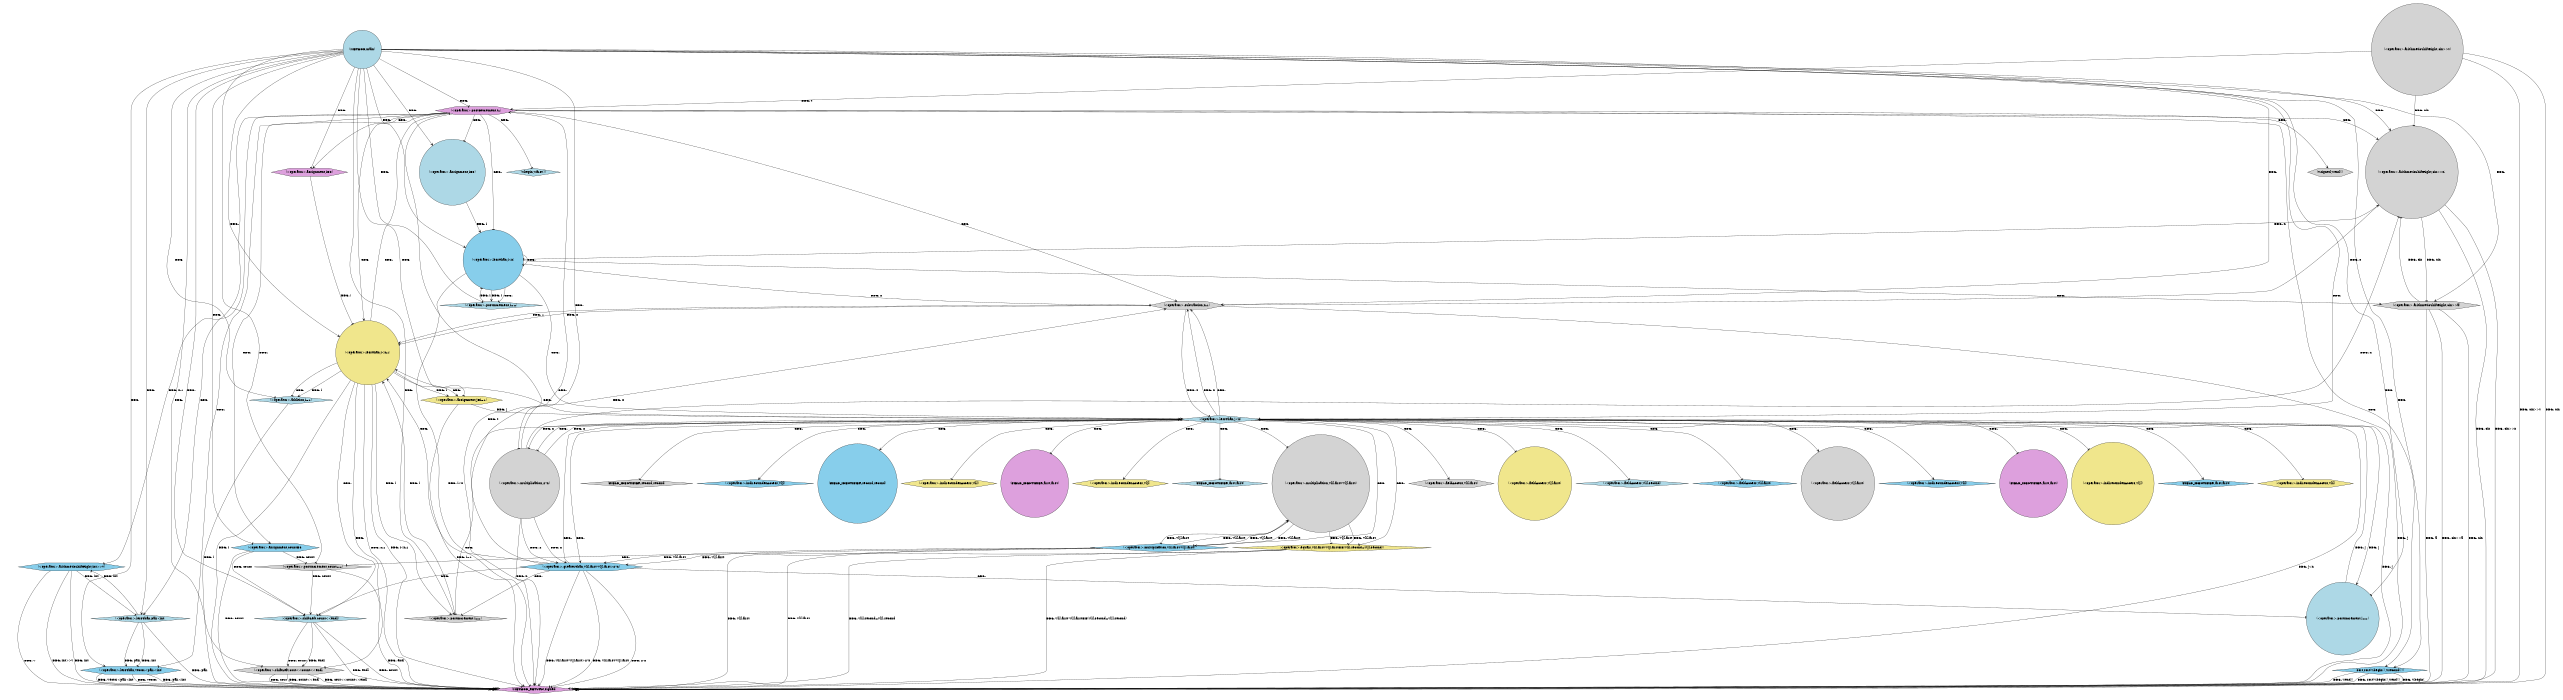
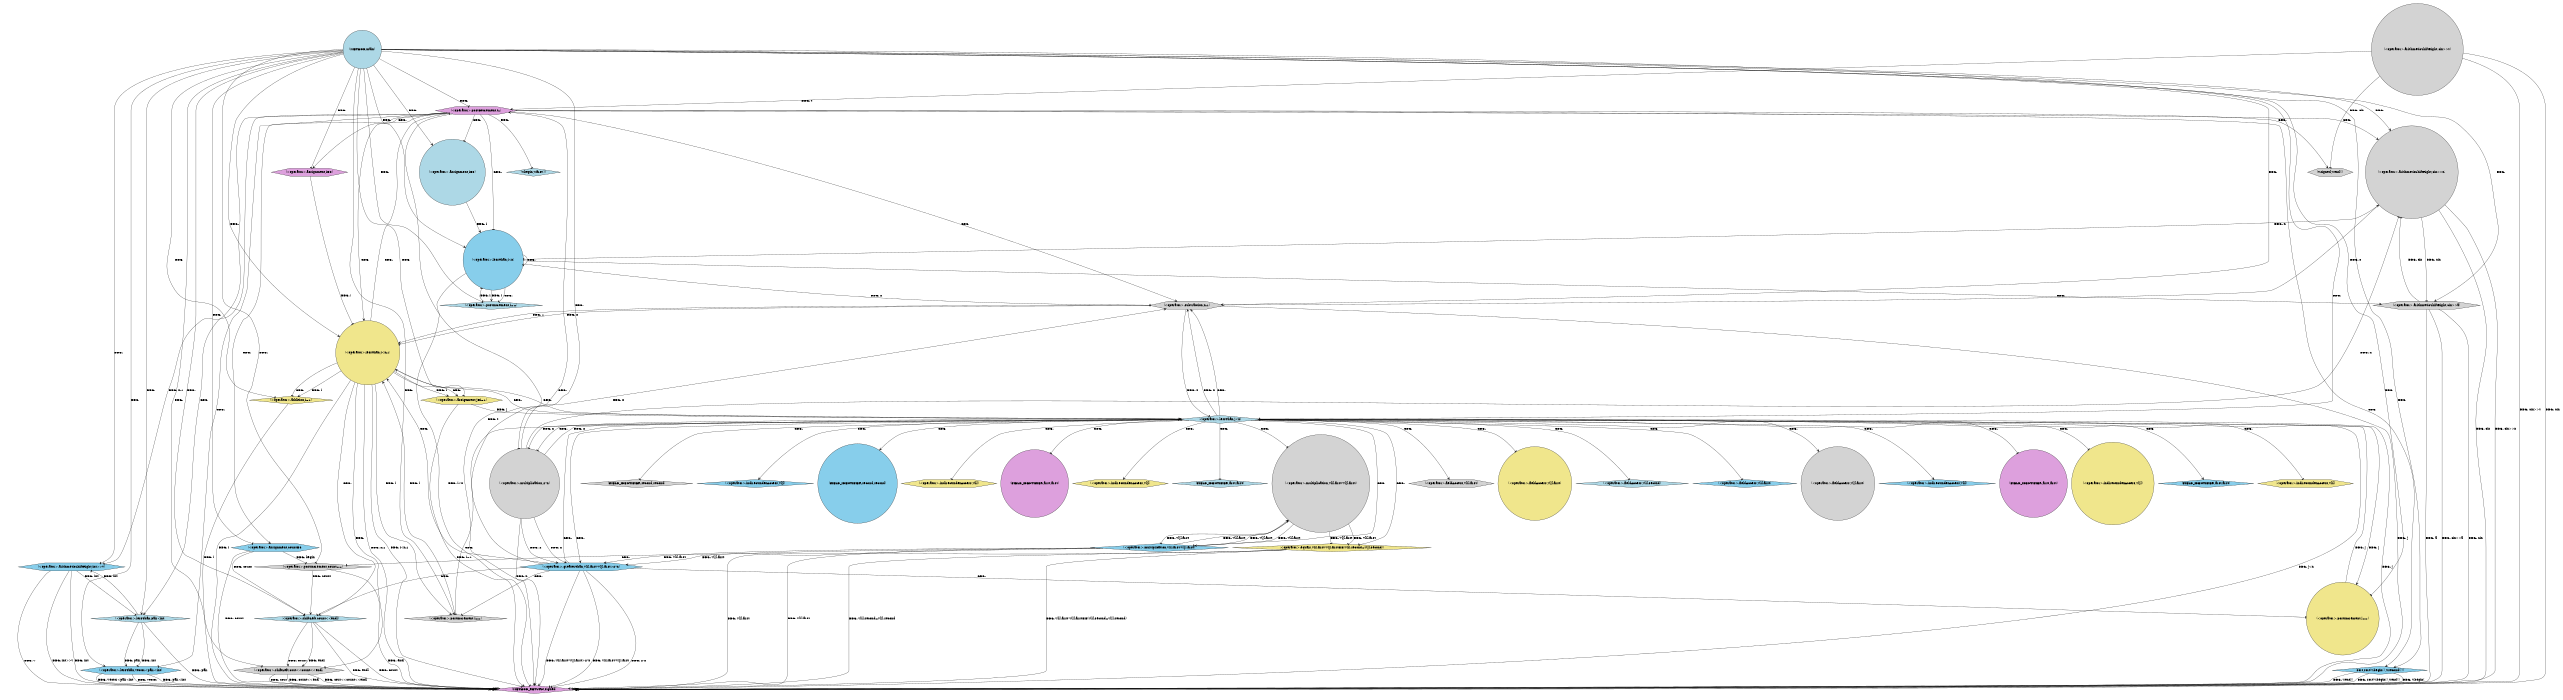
(2415, 110) -> (2344, 116)
(505, 120) -> (505, 120)
none -> (114, 217)
(291, 400) -> (291, 400)
(800, 414) -> (783, 416)
(306, 557) -> (306, 557)
(2343, 619) -> (2343, 619)
